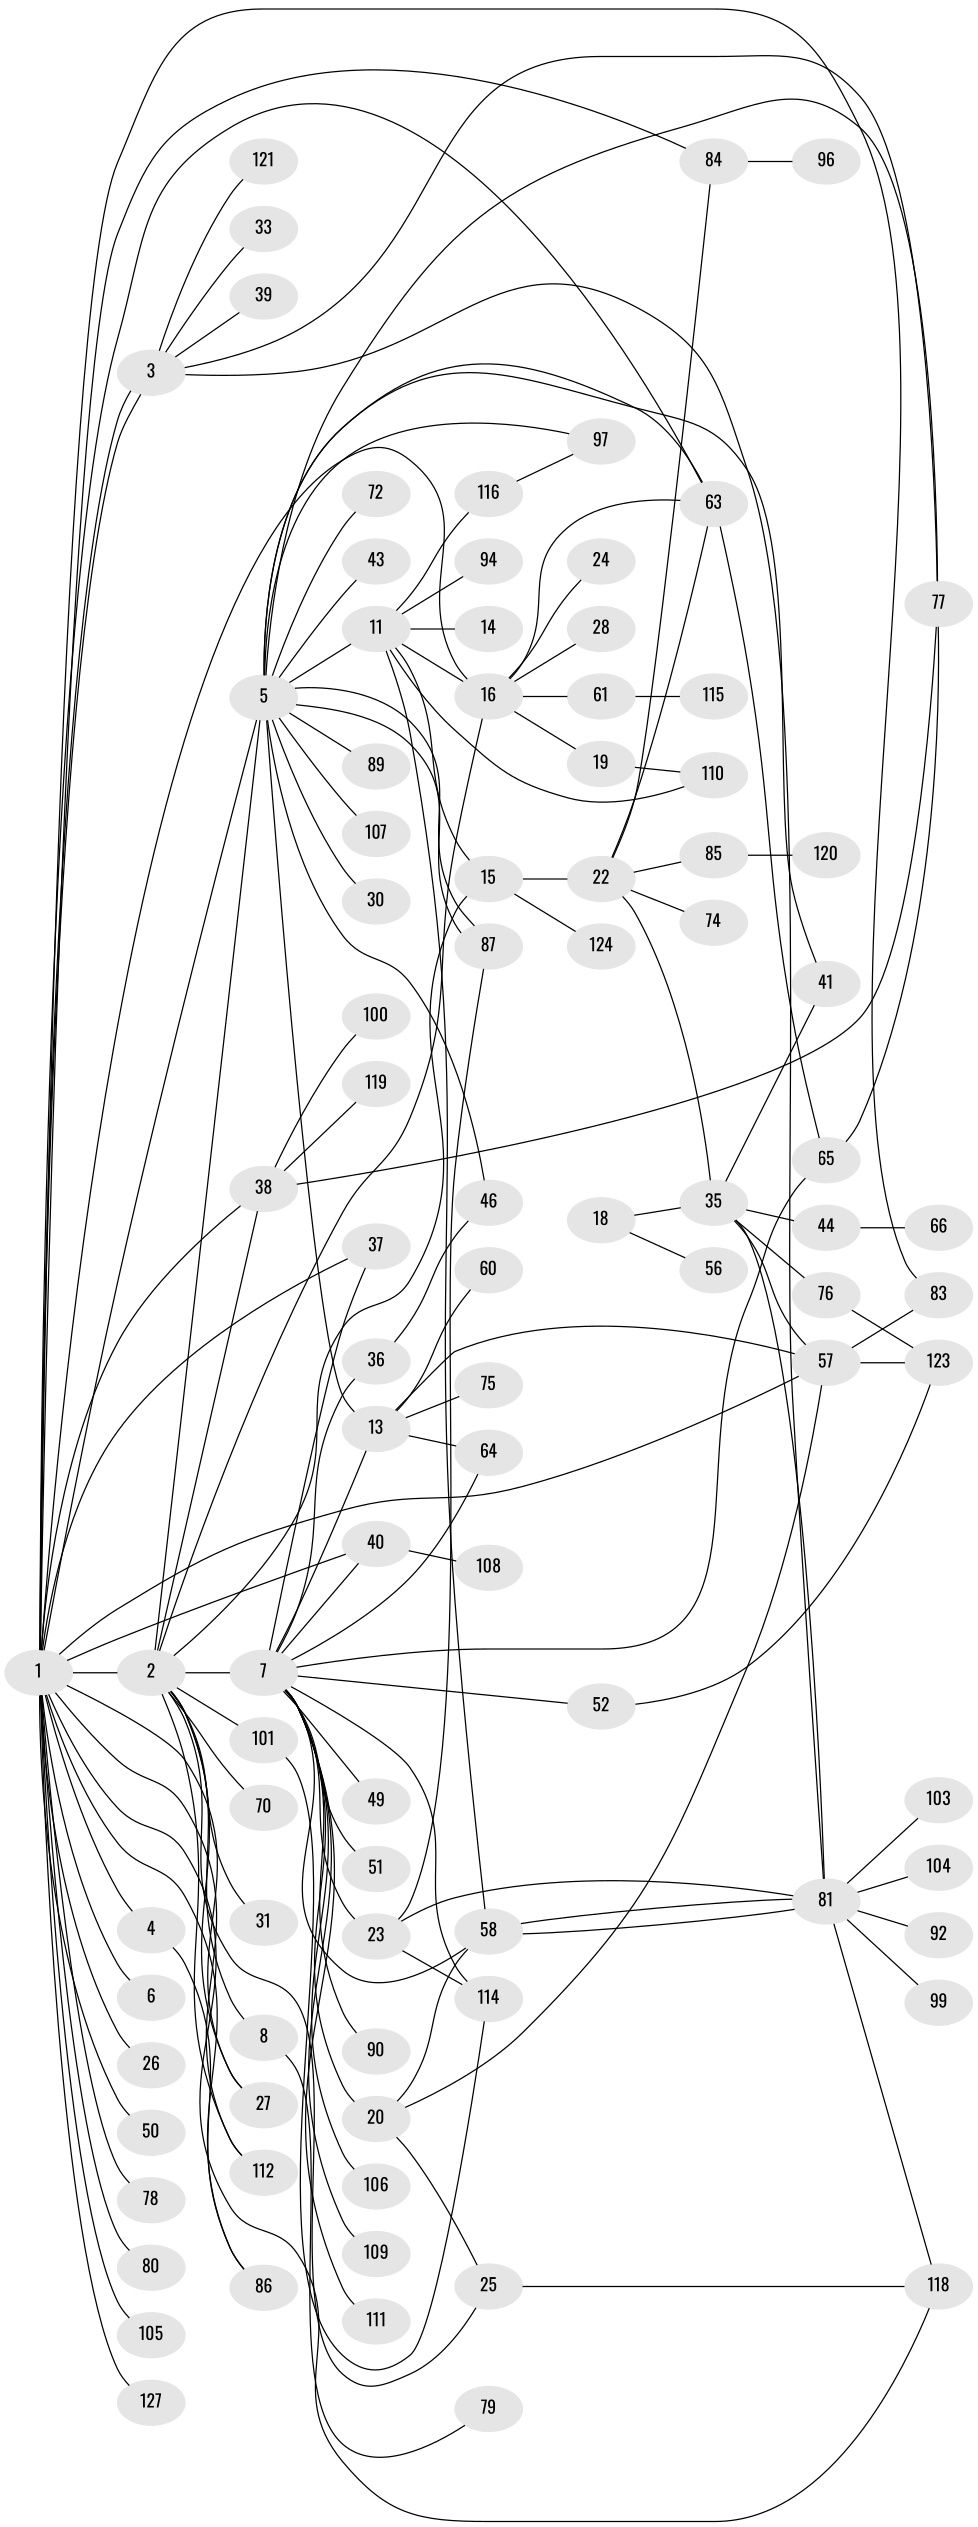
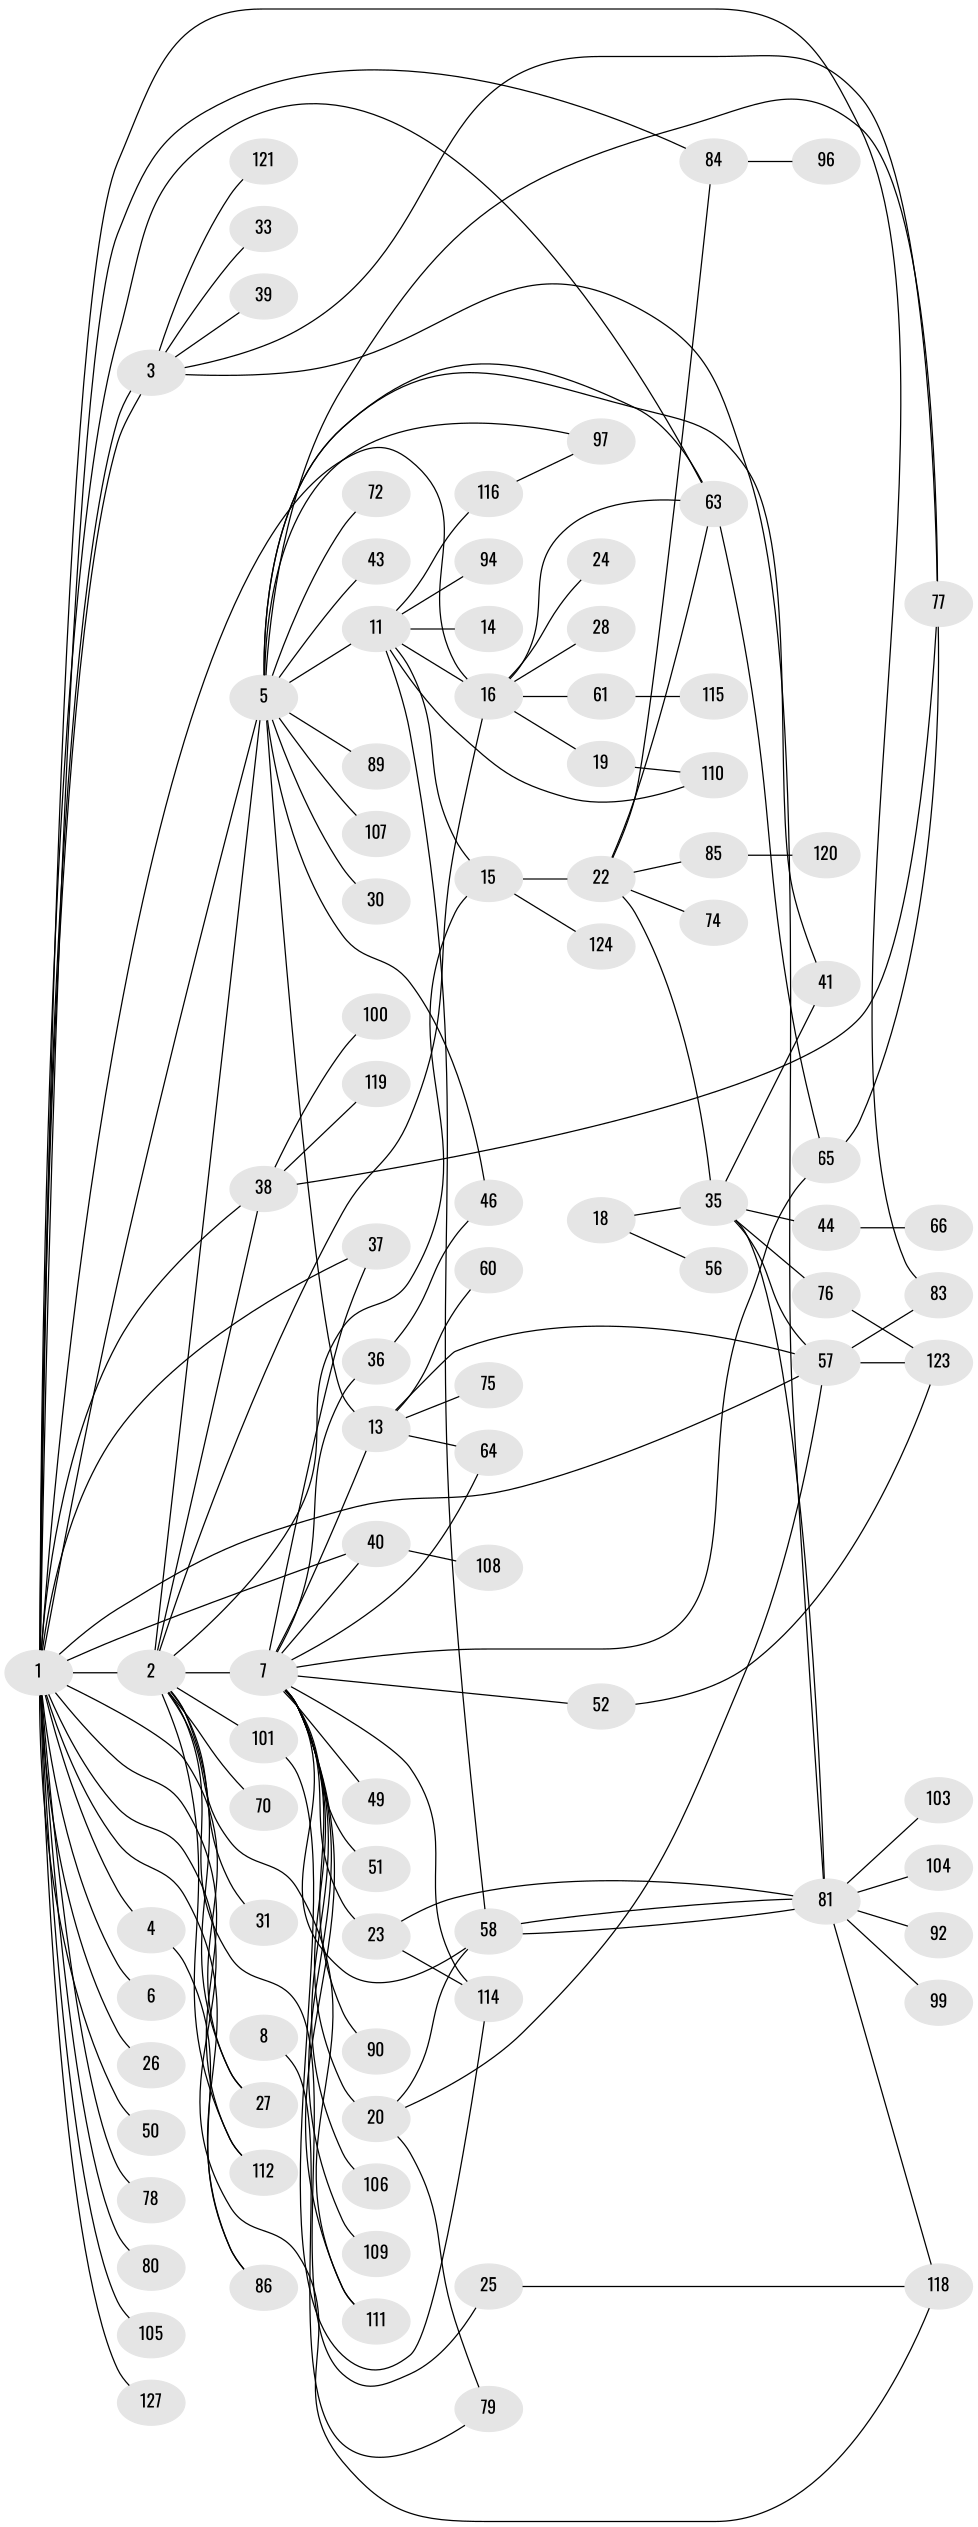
(489, 946) -> none
(208, 1855) -> (332, 2008)
(441, 2199) -> (438, 2234)
